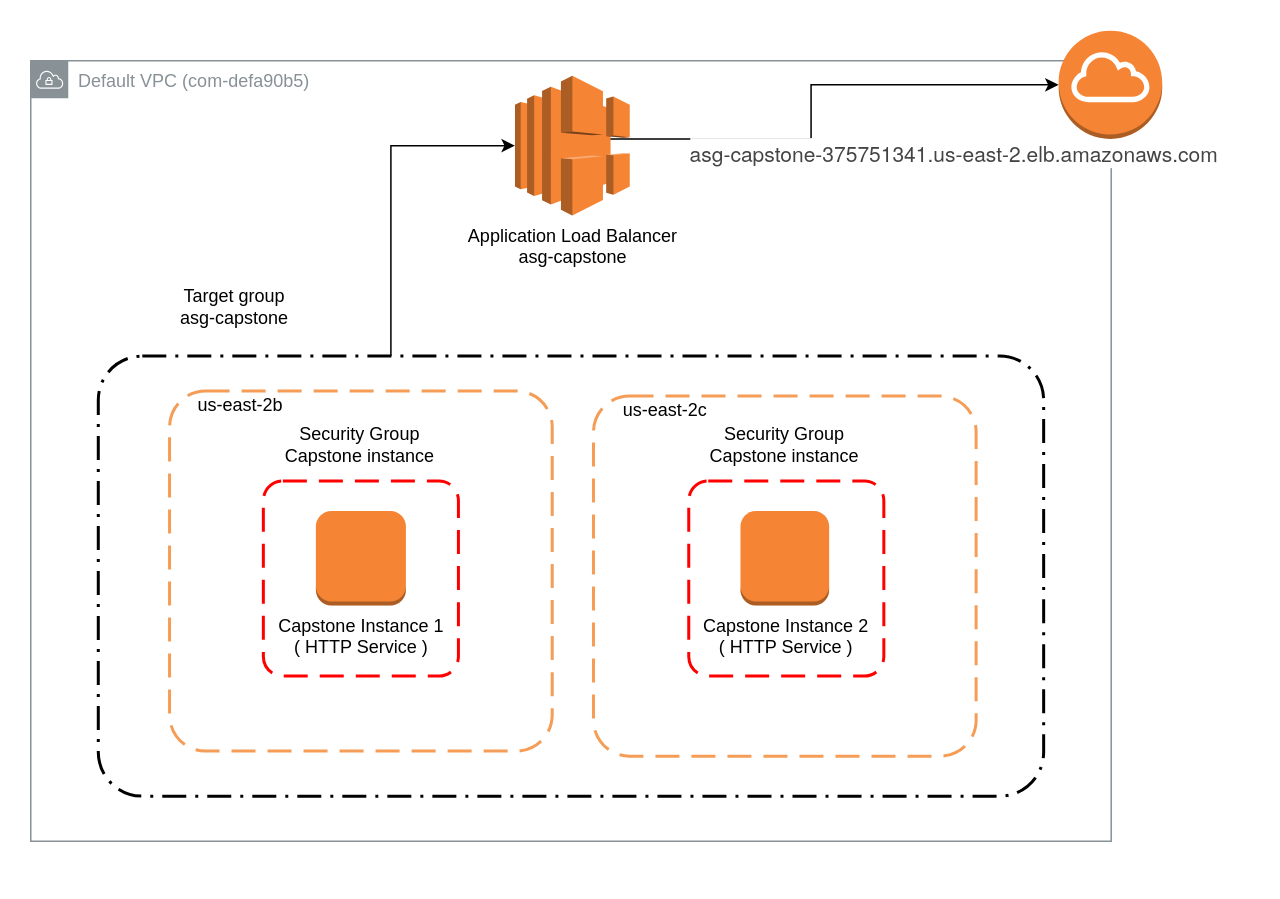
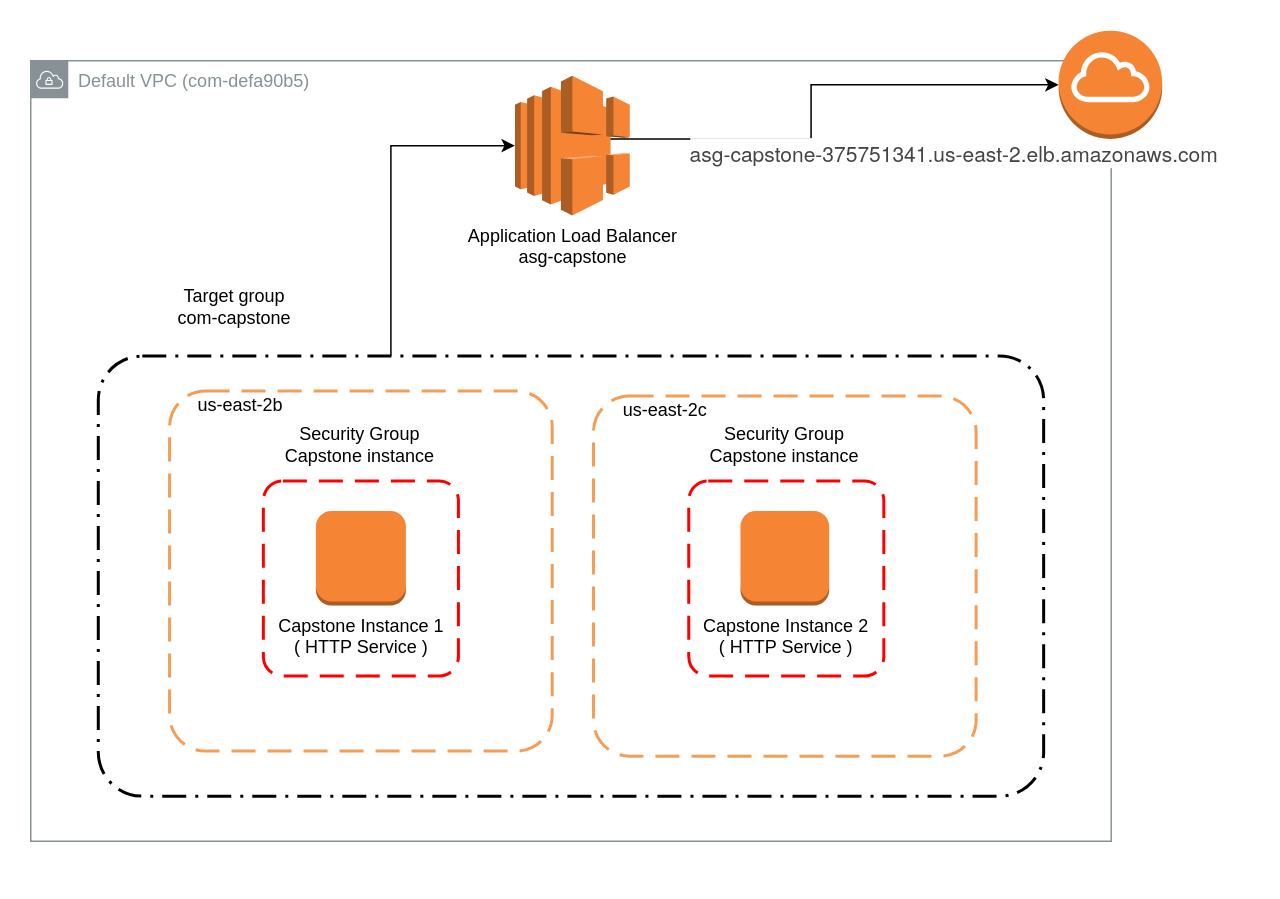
(235, 307) -> (235, 307)
